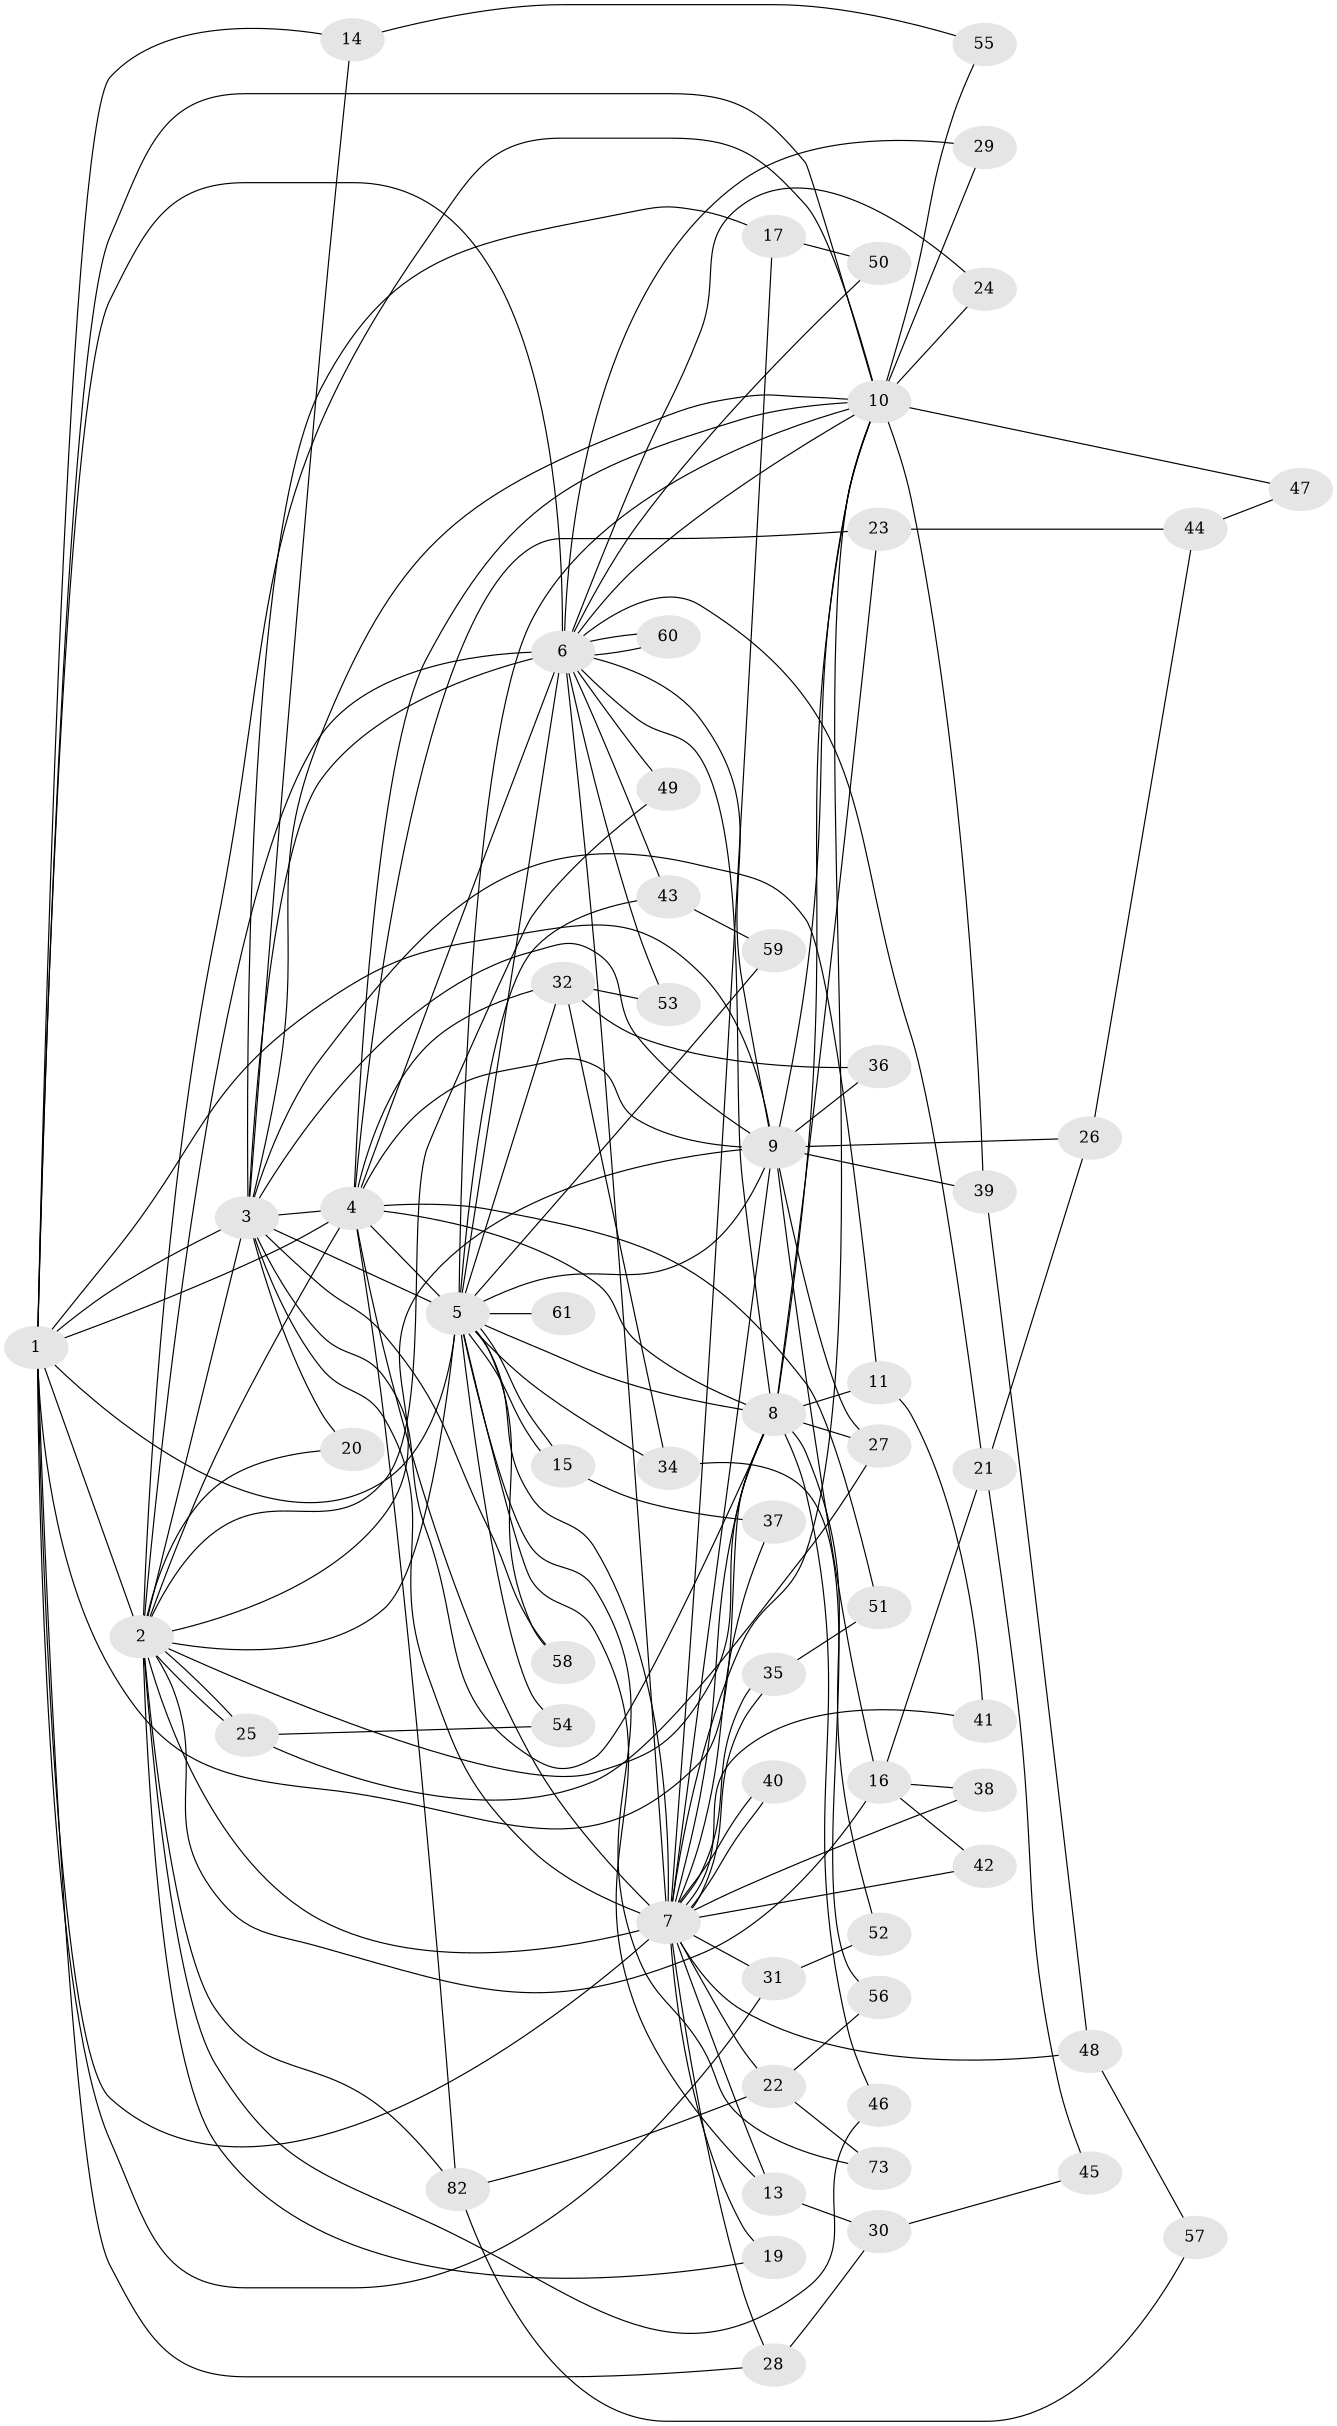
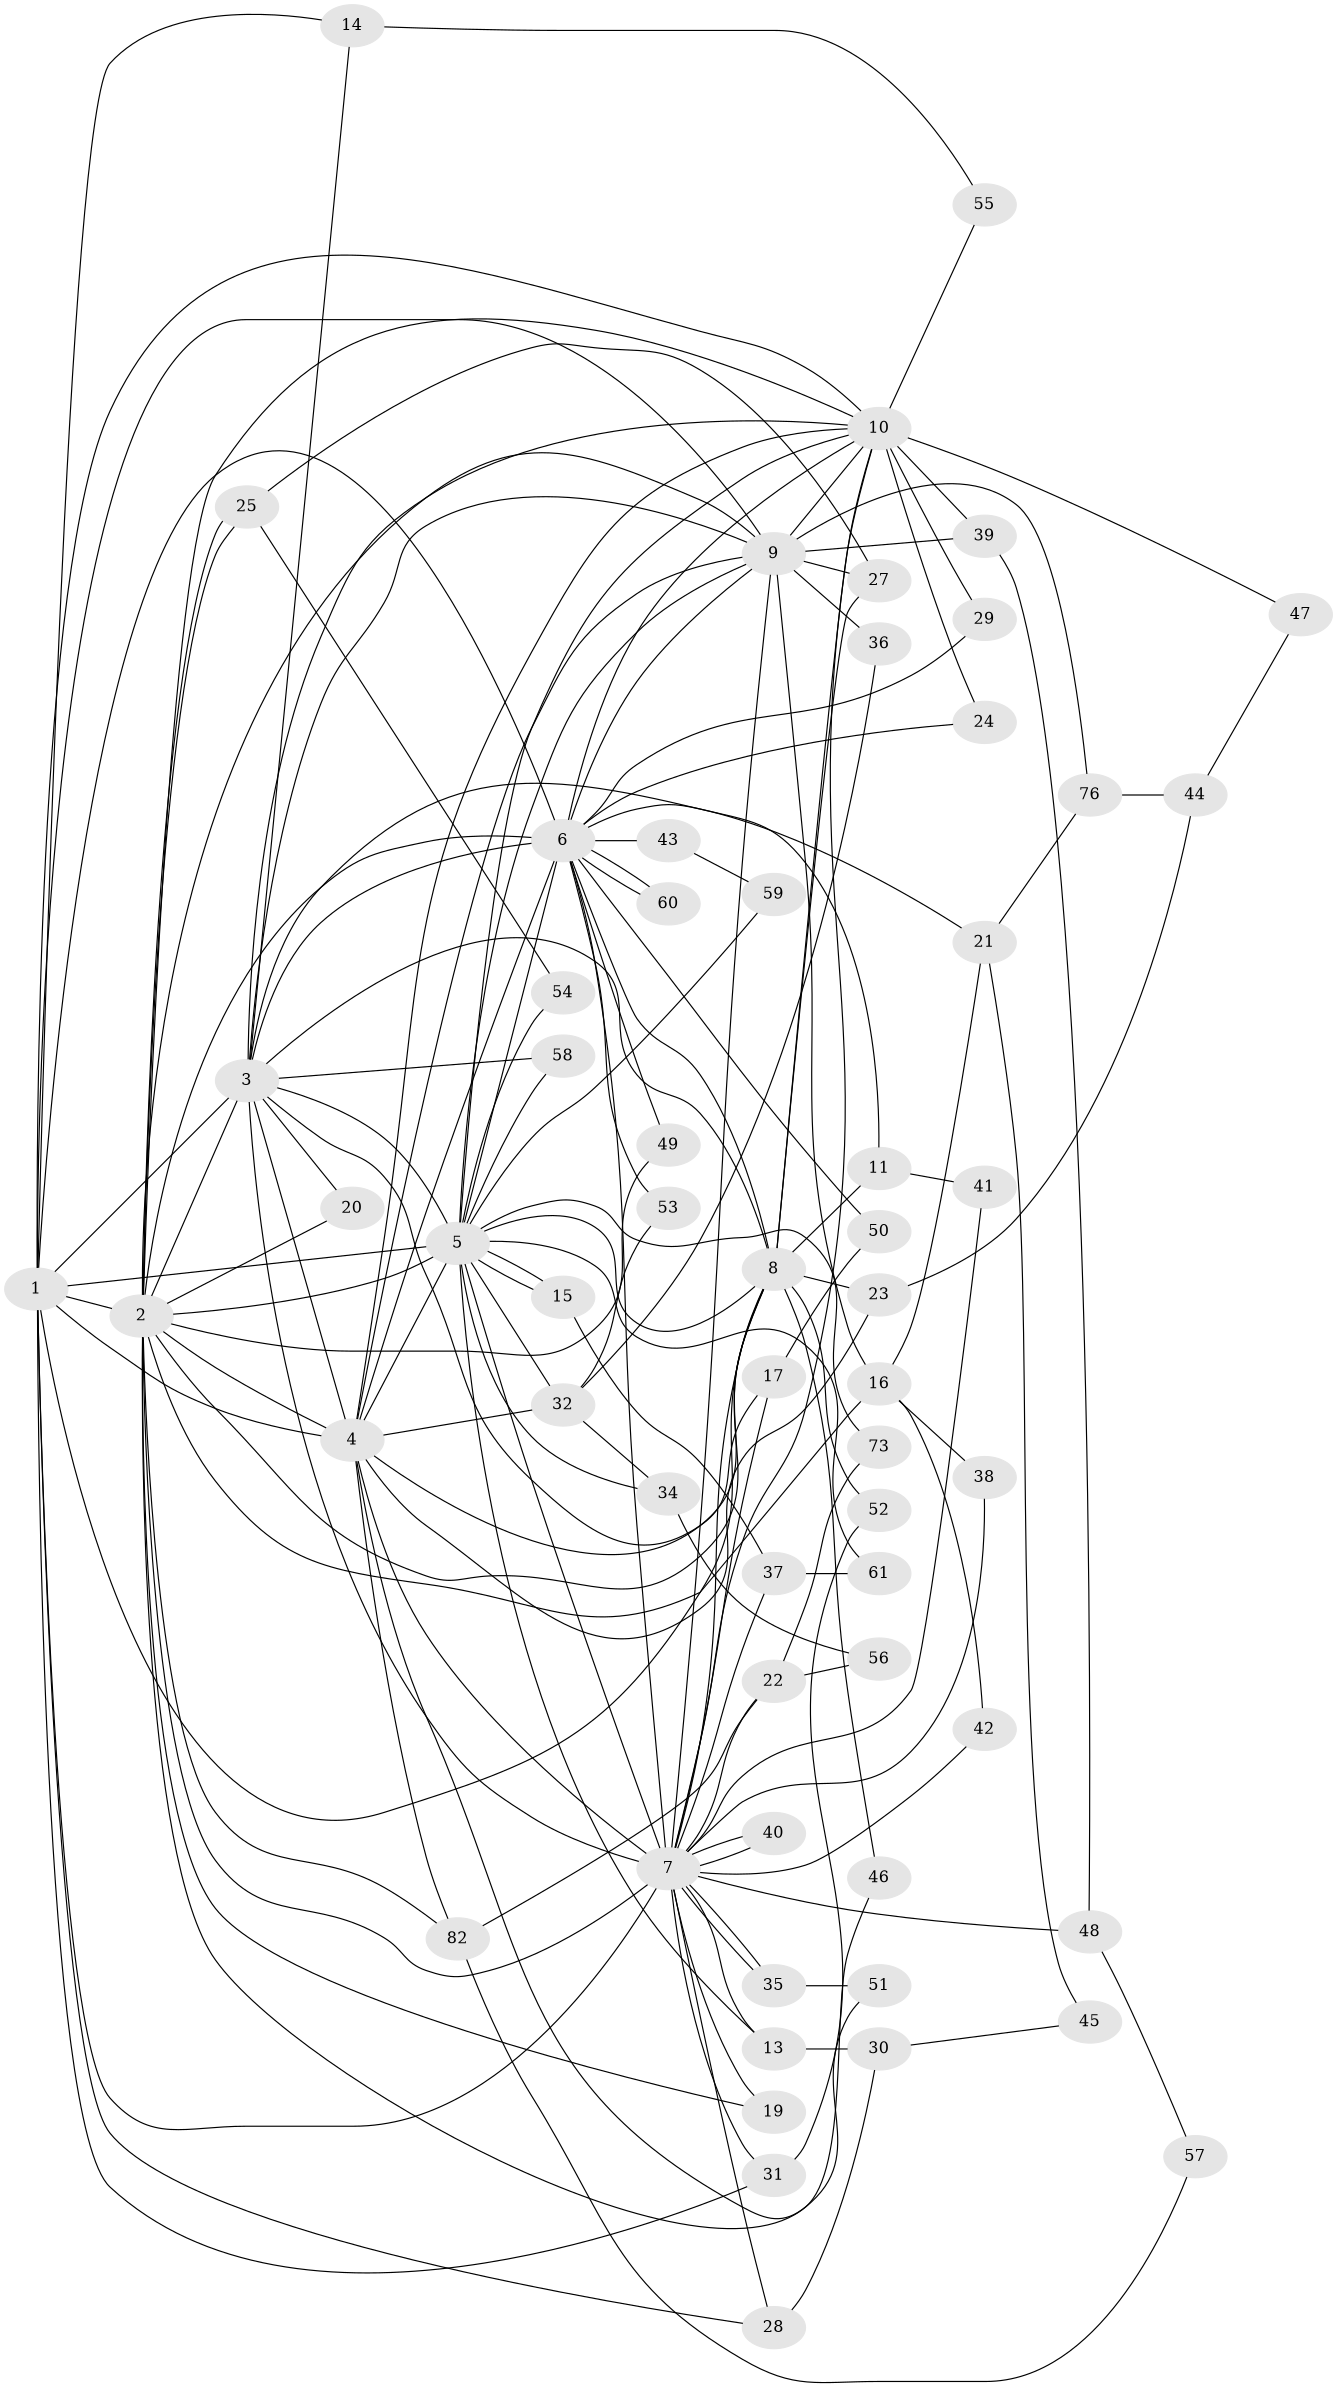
(486, 1094) -> none
(1090, 1138) -> (1090, 795)
none -> (827, 1574)
